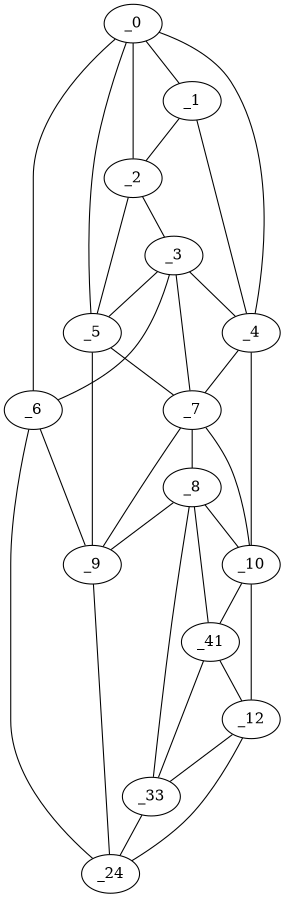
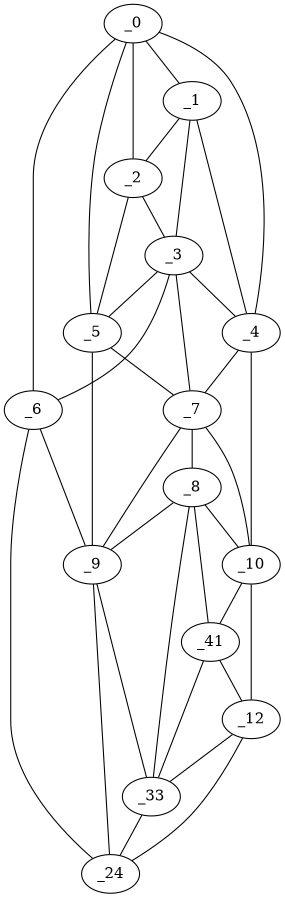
none -> (183, 178)
none -> (121, 681)
